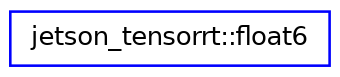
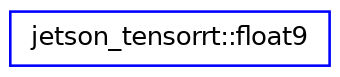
(170, 39) -> (170, 39)
